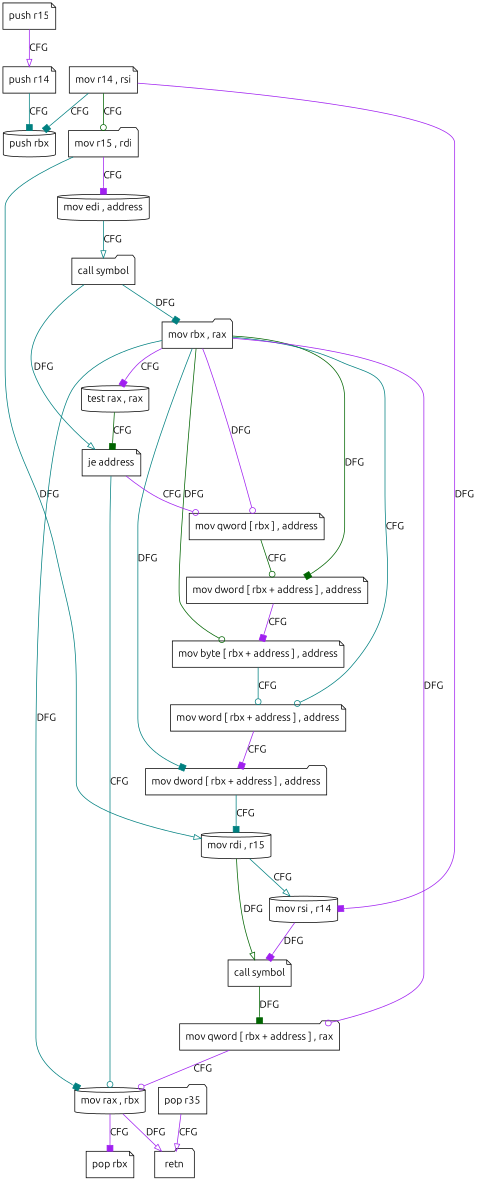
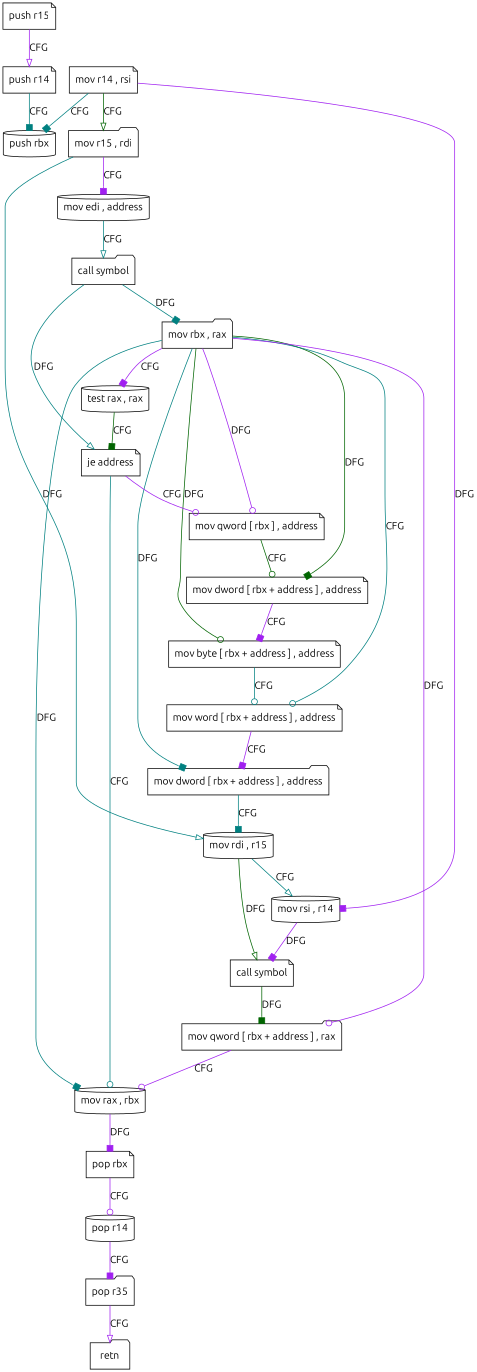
(103, 109) -> (103, 108)
(139, 1130) -> none
(119, 1133) -> (120, 1133)
none -> (110, 1228)
